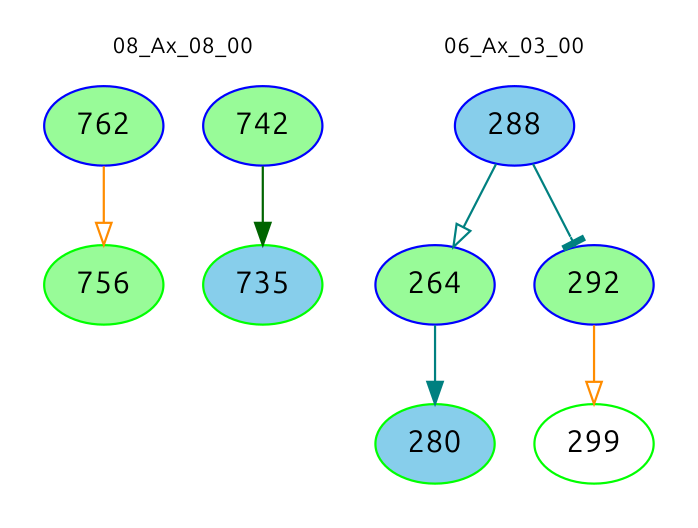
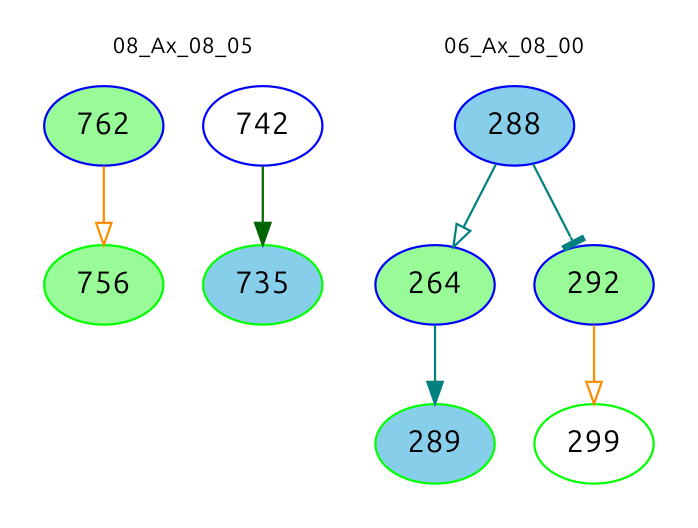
(183, 47) -> (183, 47)
(515, 47) -> (515, 47)
(263, 126) -> (263, 126)
(435, 444) -> (435, 444)
